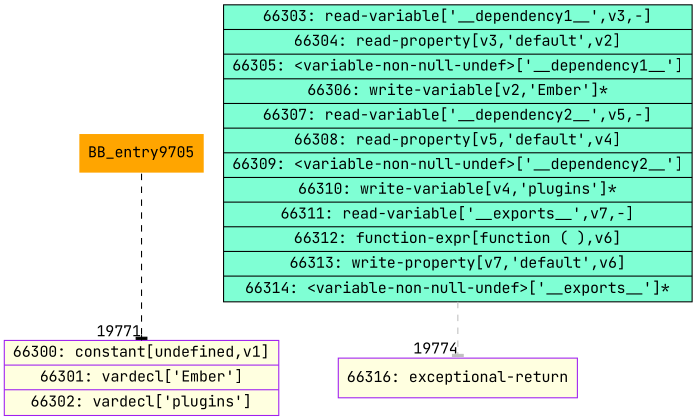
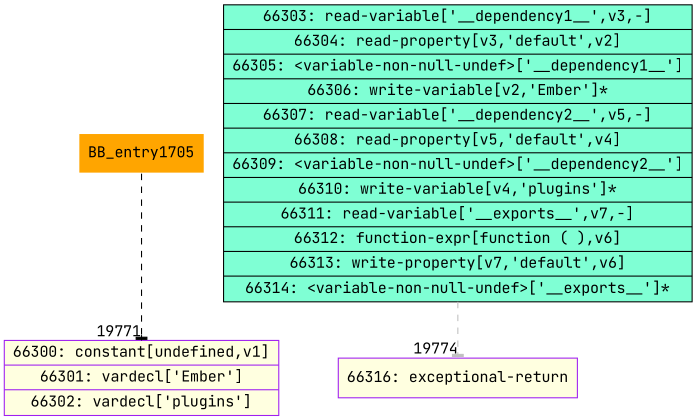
(142, 153) -> (142, 153)
